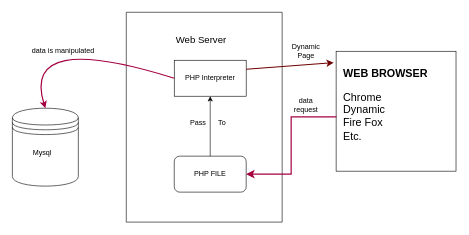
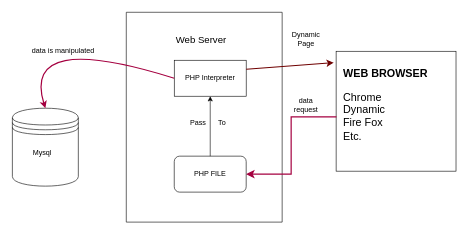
(306, 51) -> (306, 39)
